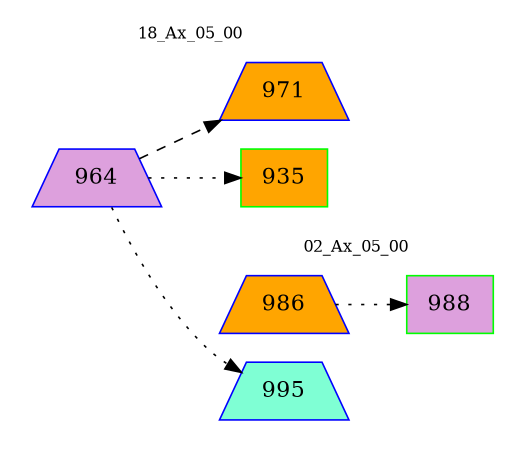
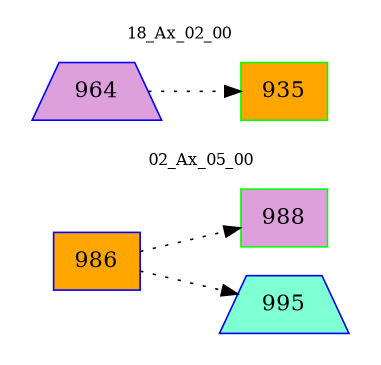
(191, 34) -> (180, 34)
(284, 91) -> none
(161, 293) -> (181, 281)
(284, 305) -> (97, 261)
